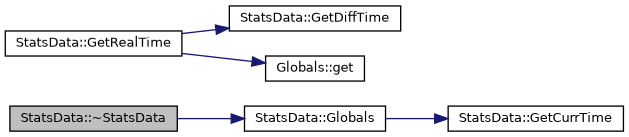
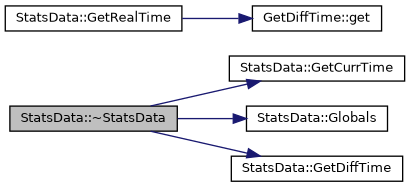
(199, 32) -> (199, 142)
(315, 69) -> (317, 18)
(410, 119) -> (199, 95)
